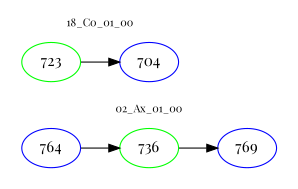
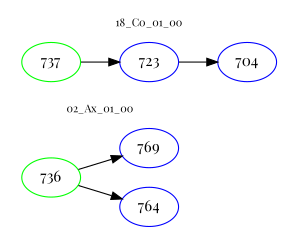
none -> (51, 62)
(51, 62) -> (149, 62)
(95, 148) -> (95, 191)
